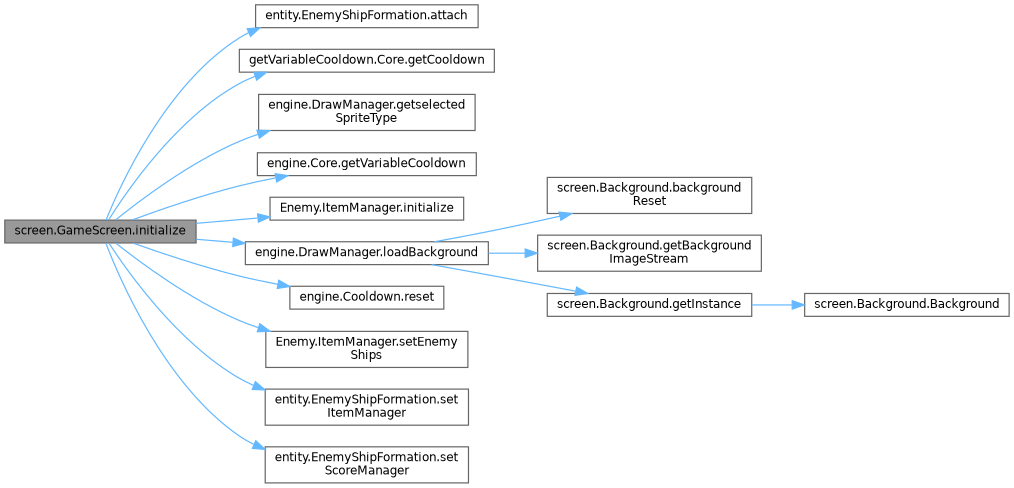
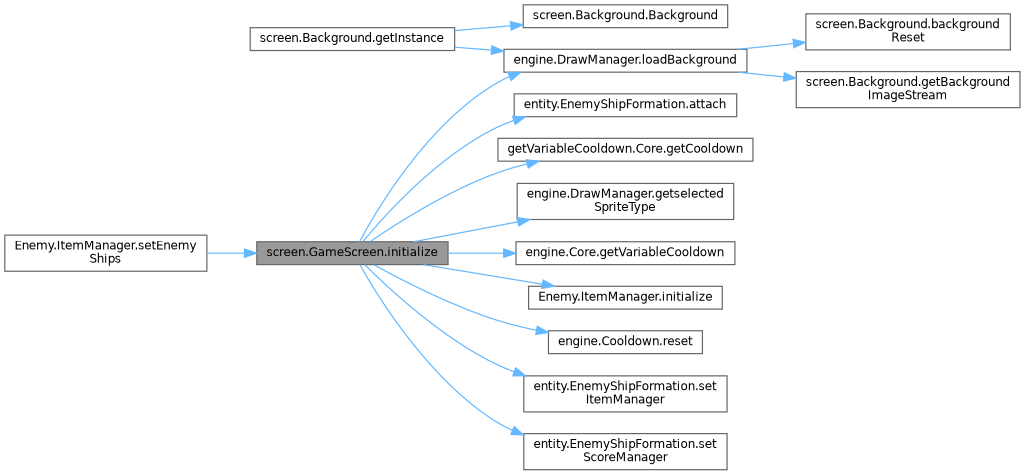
(504, 278) -> (473, 49)
(184, 291) -> (226, 253)
